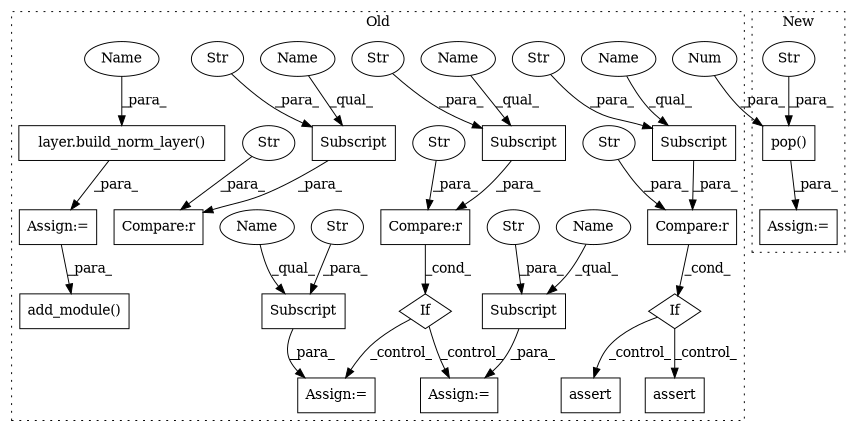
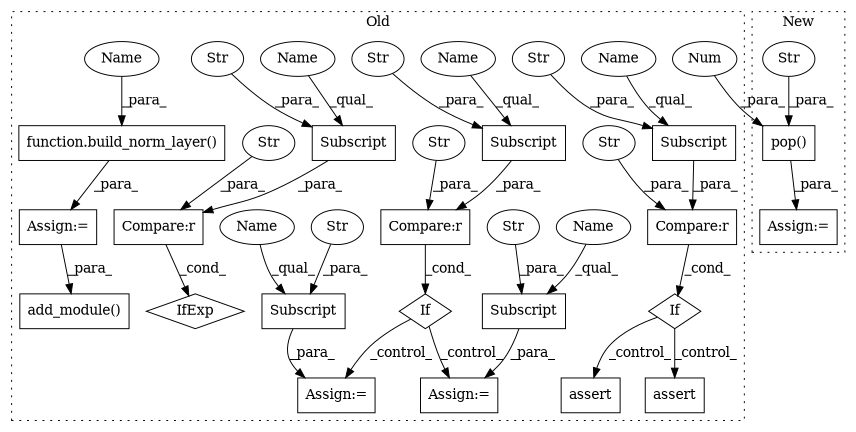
(122, 143) -> (122, 143)
none -> (195, 311)
